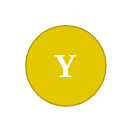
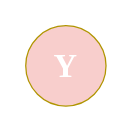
(66, 66) -> (66, 66)
